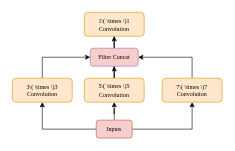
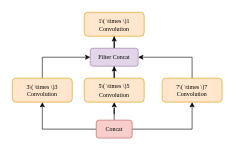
(114, 57) -> (114, 57)
(114, 129) -> (114, 129)
